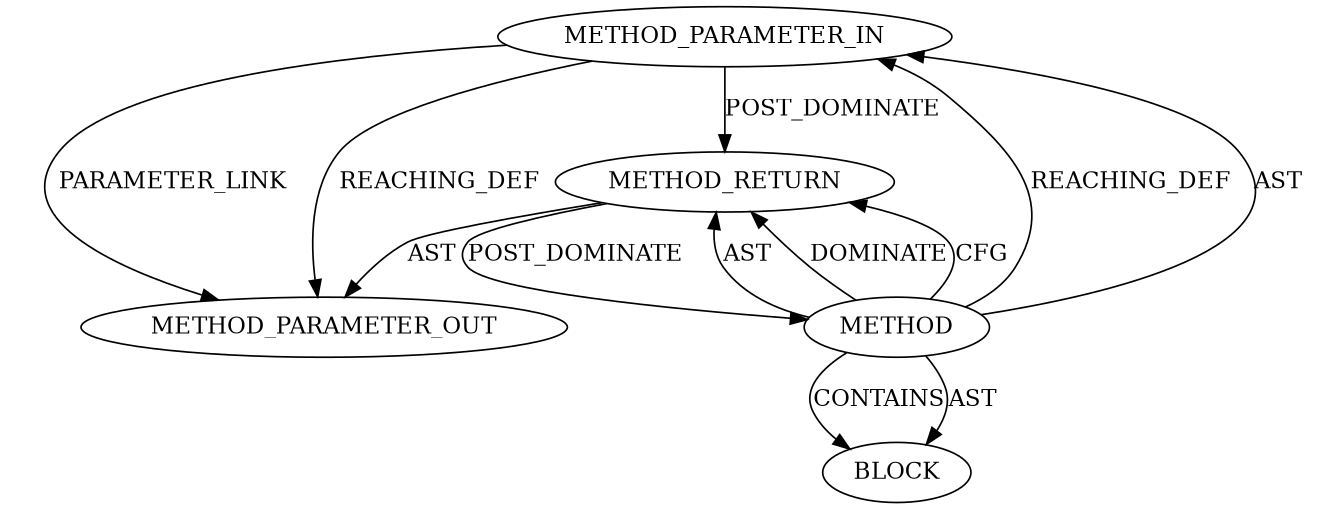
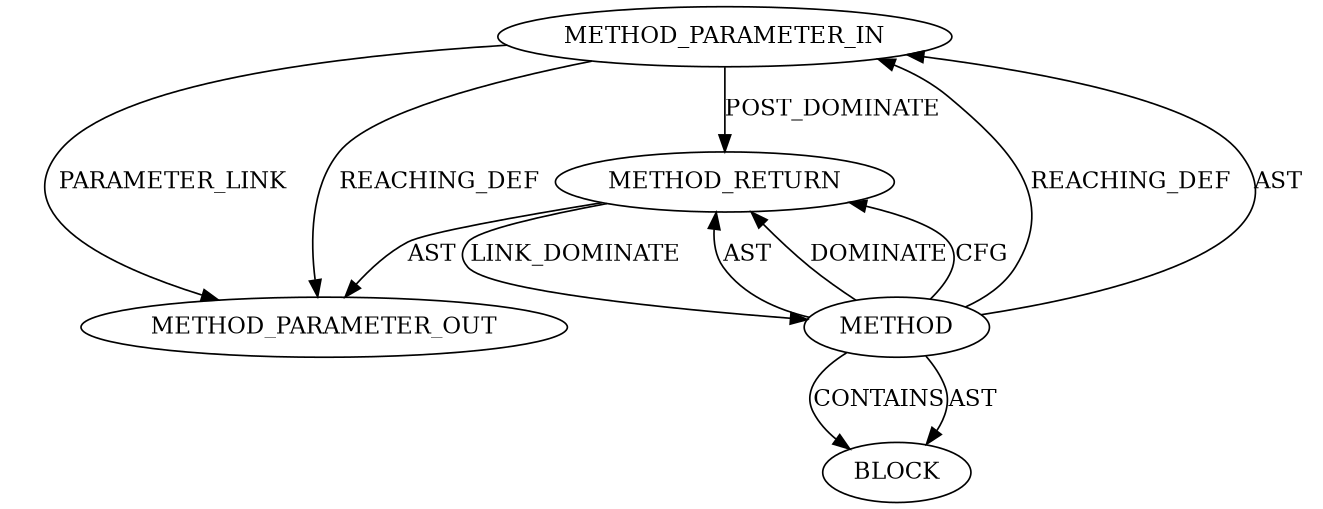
(576, 255) -> (576, 255)
